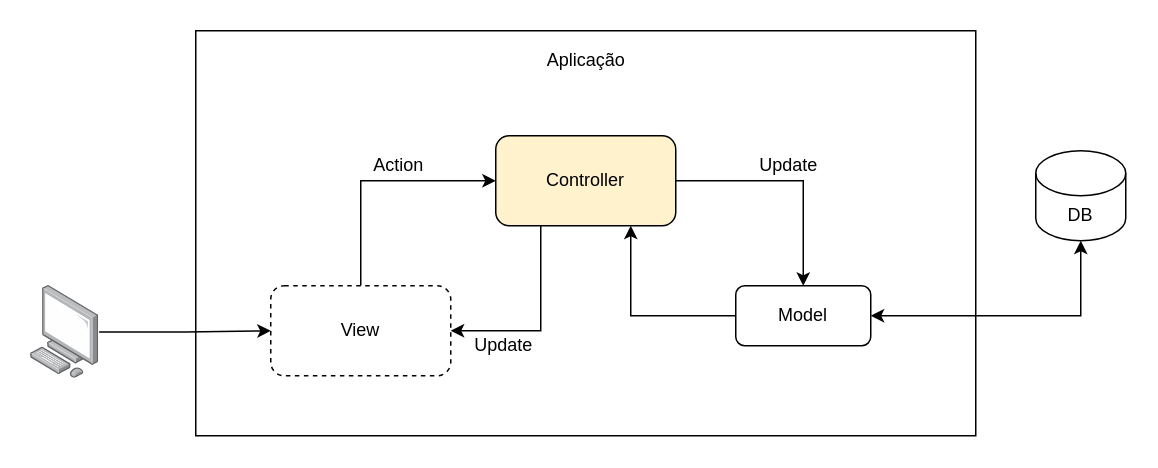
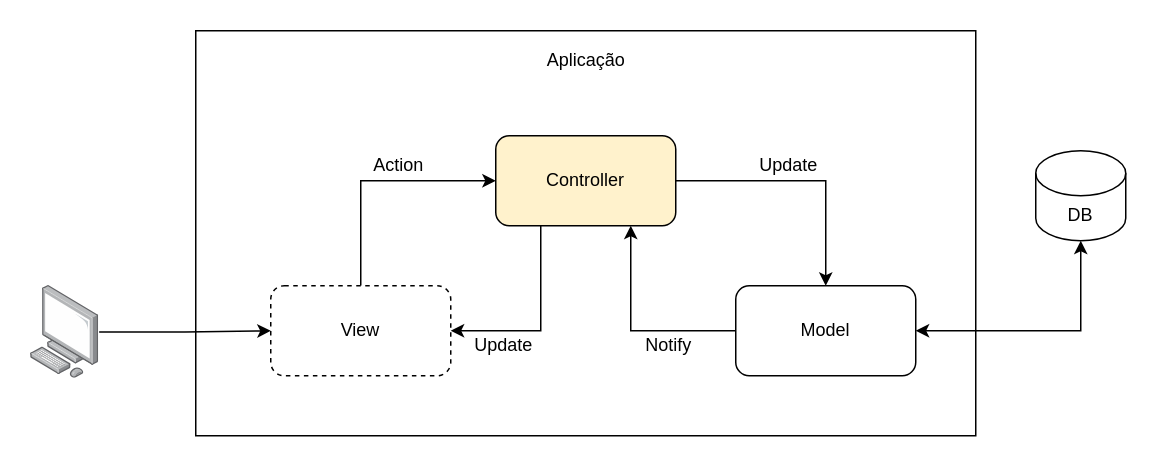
(803, 316) -> (826, 331)
none -> (668, 346)
